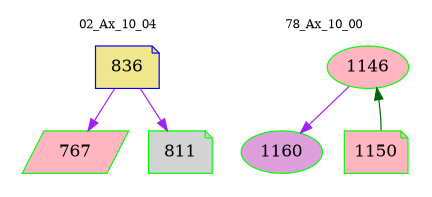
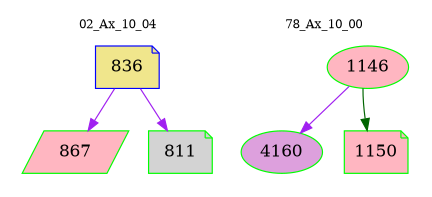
(380, 115) -> (364, 104)
(75, 152) -> (75, 152)
(282, 152) -> (282, 152)
